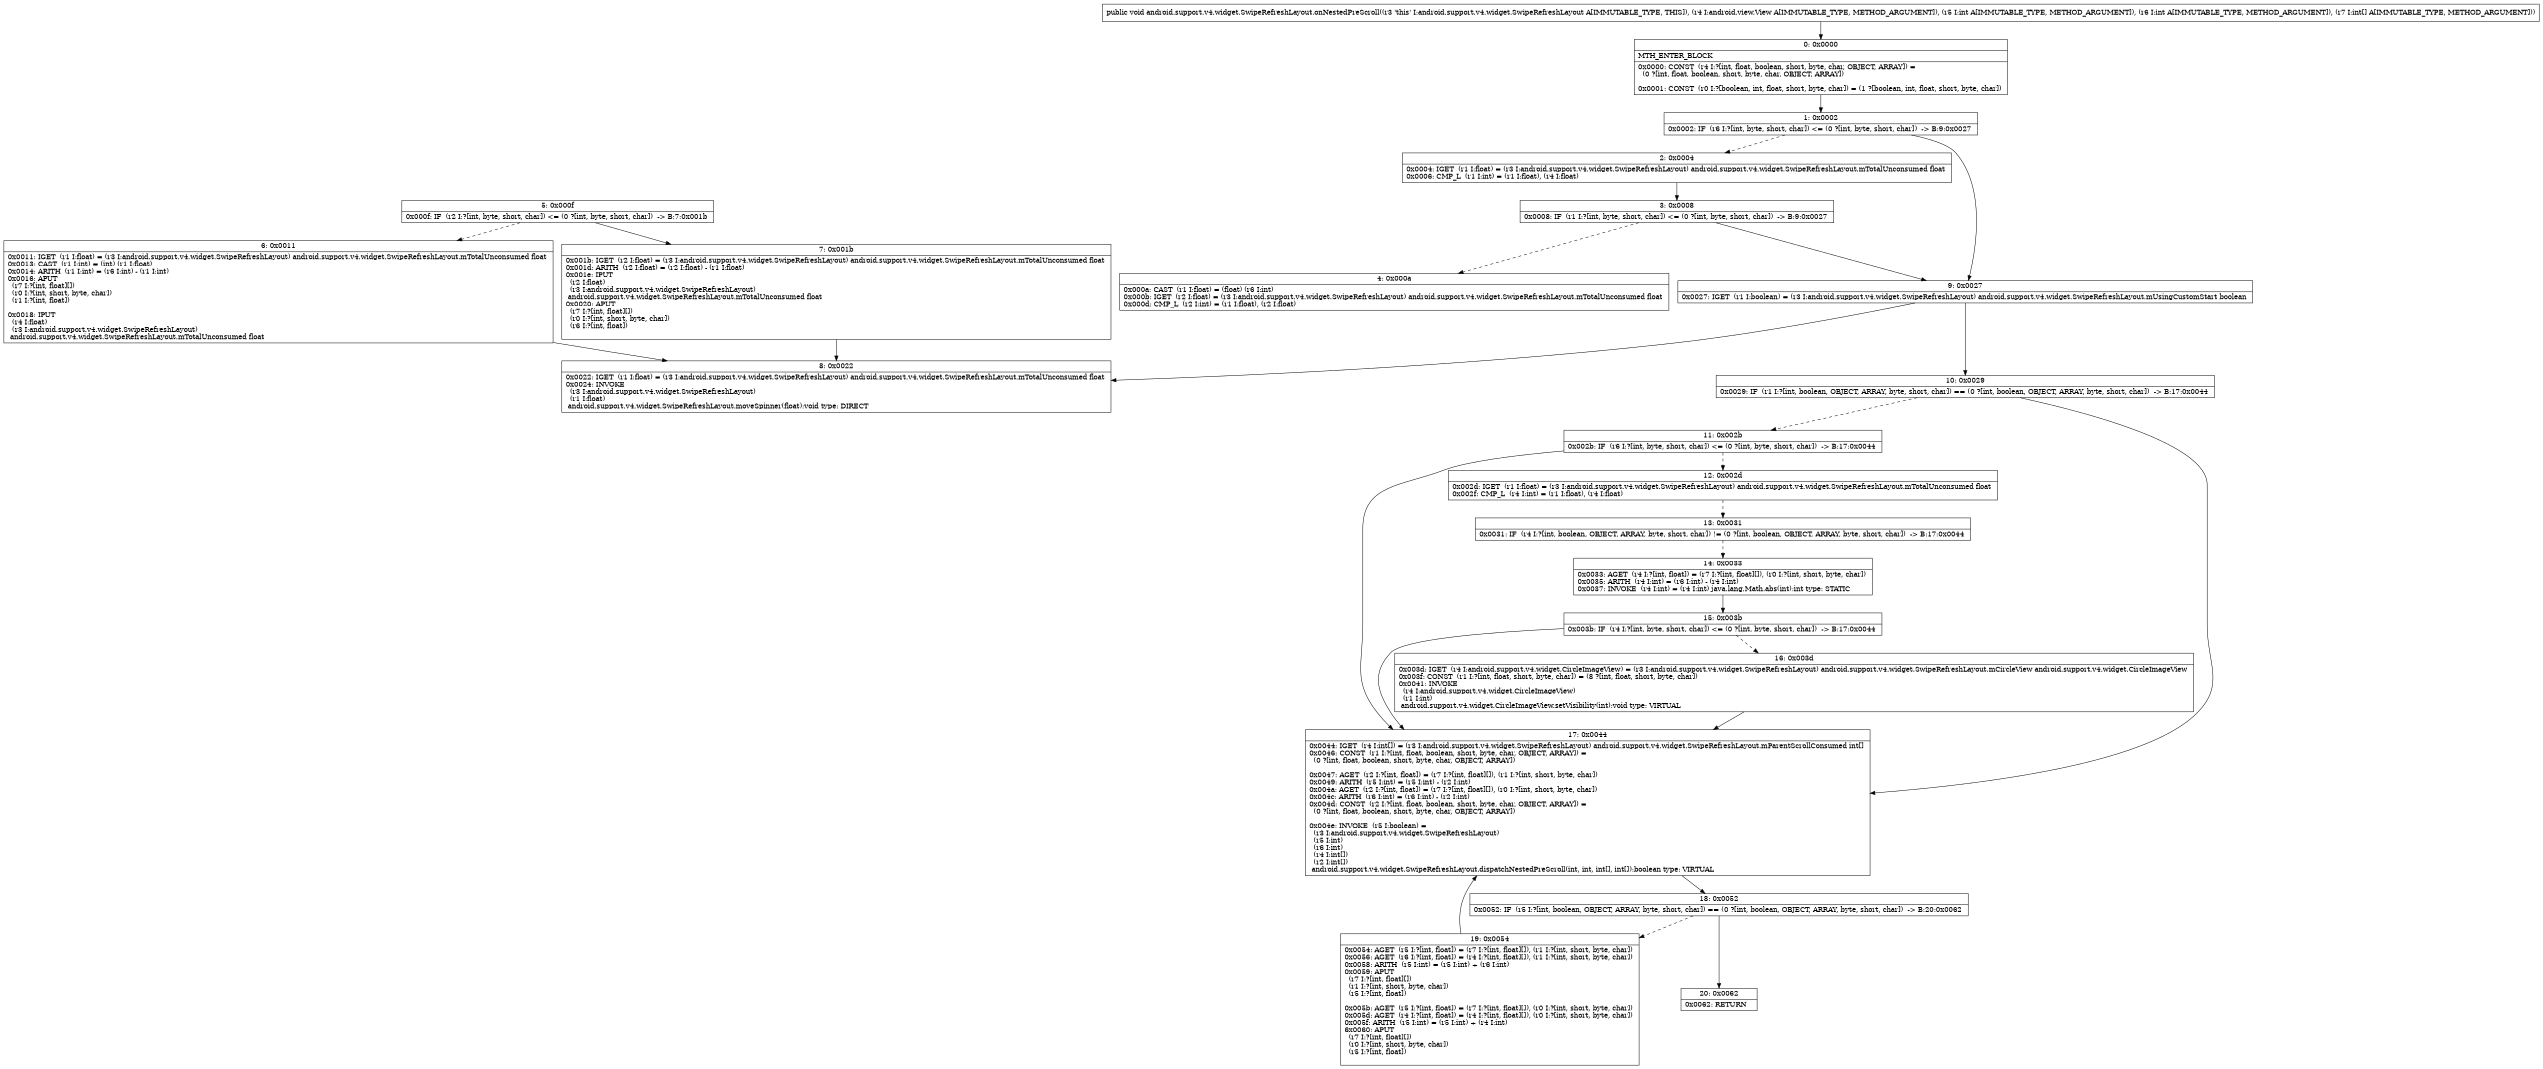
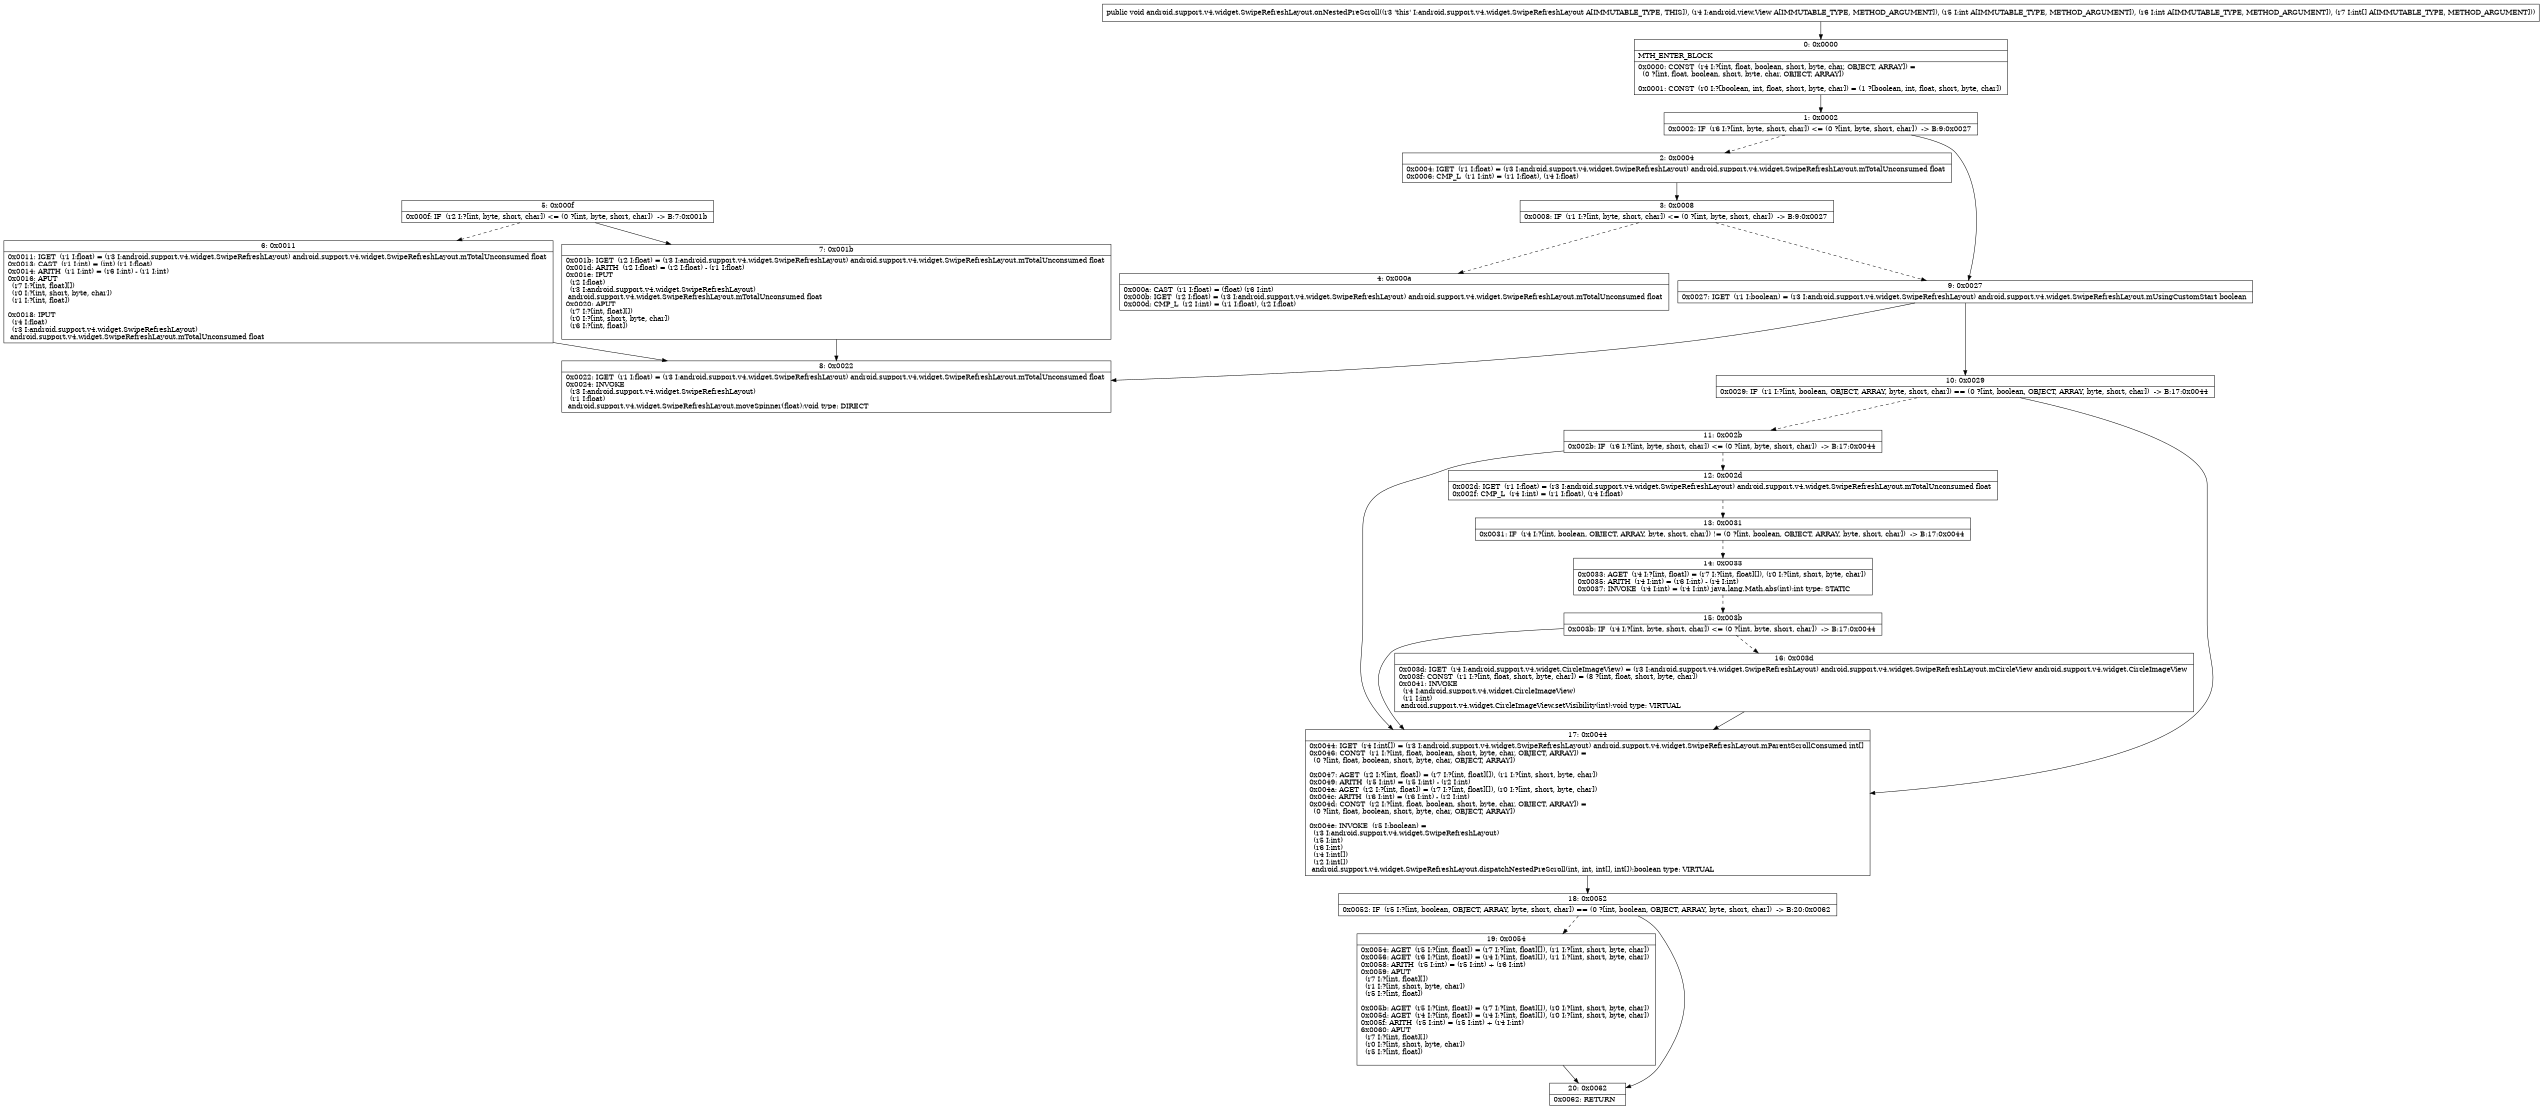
(1819, 251) -> (1819, 251)
(1723, 602) -> (1723, 602)
(1461, 905) -> (1569, 1072)
